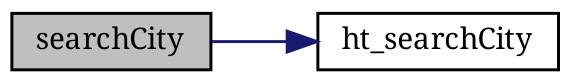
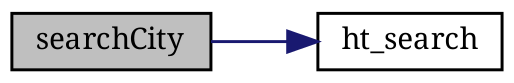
(438, 42) -> (410, 42)
